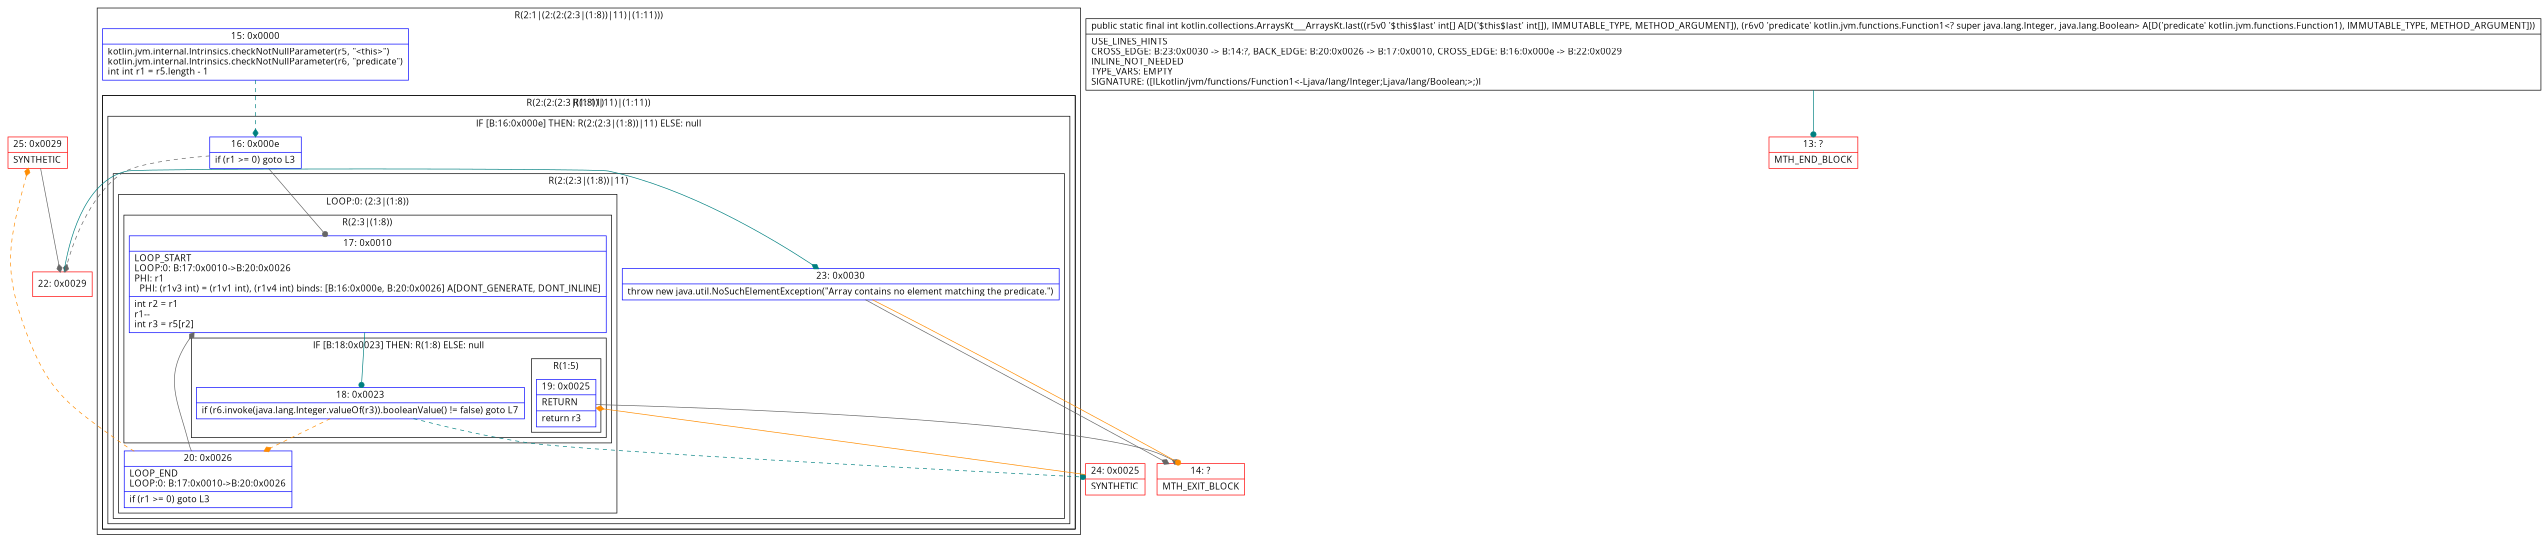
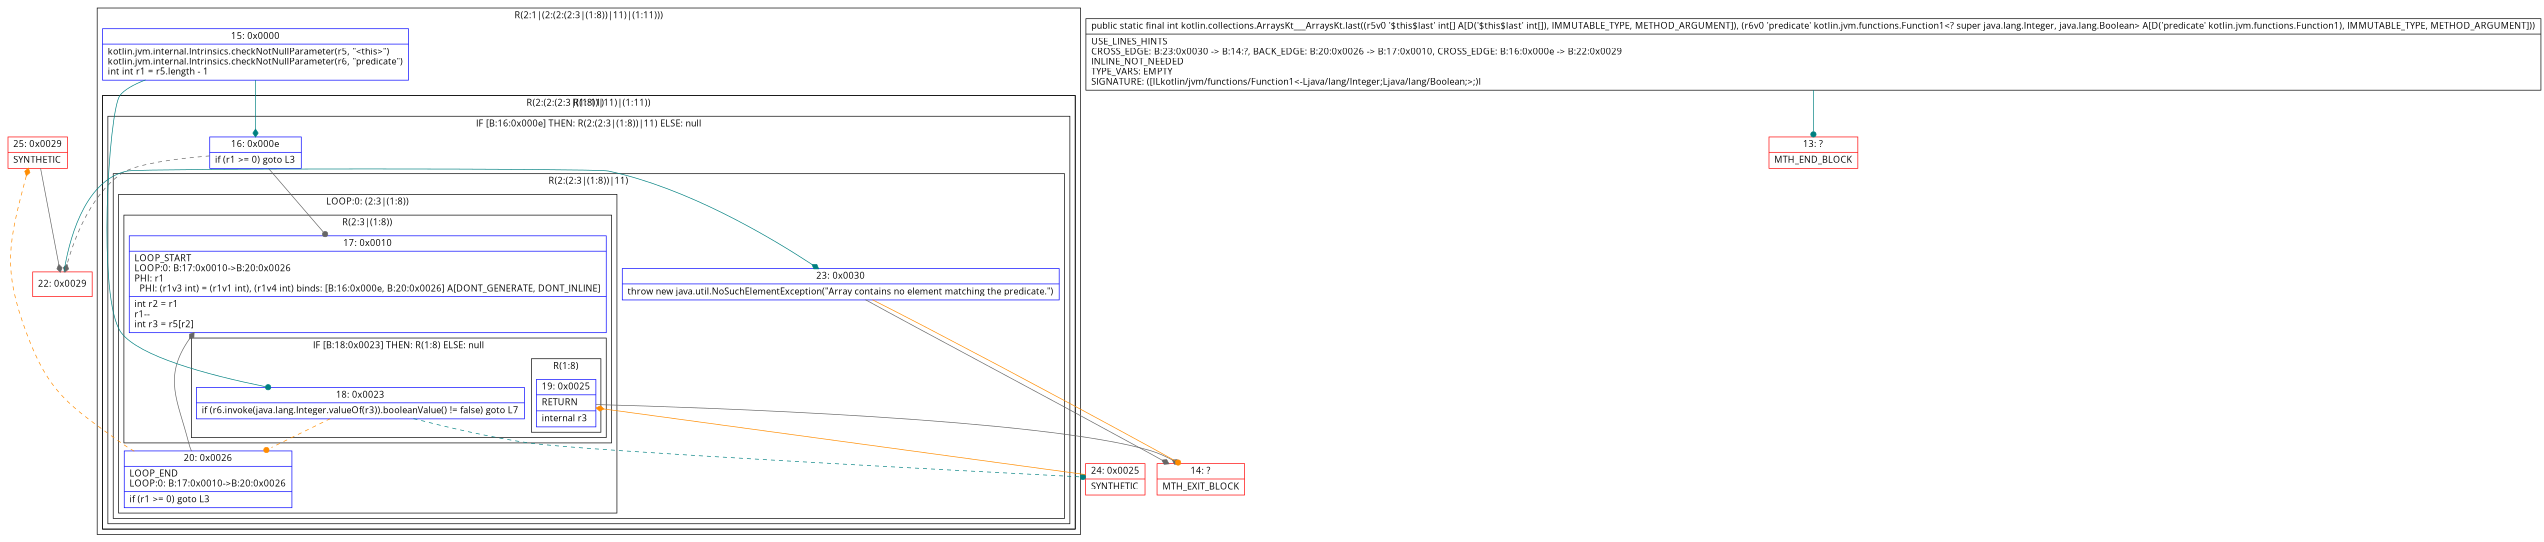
(256, 105) -> (256, 105)
(363, 357) -> (134, 344)
(566, 366) -> (566, 366)
(562, 419) -> (565, 419)
(301, 433) -> (301, 433)
